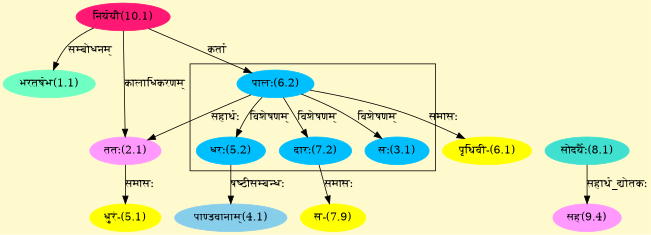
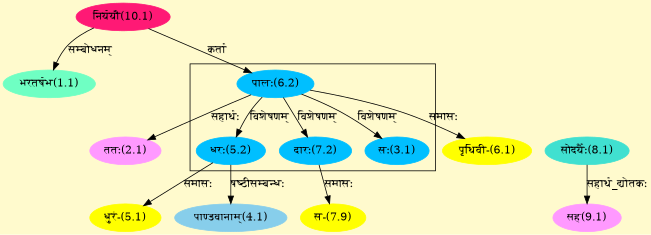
(124, 80) -> none
(125, 180) -> (182, 182)
(587, 218) -> (587, 218)
